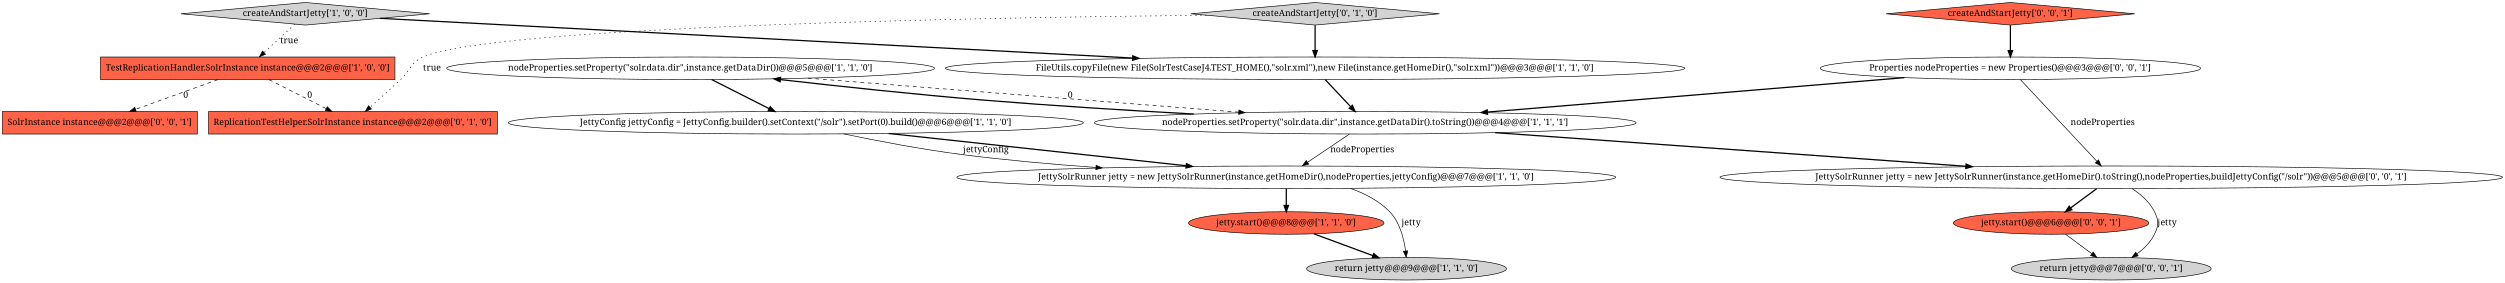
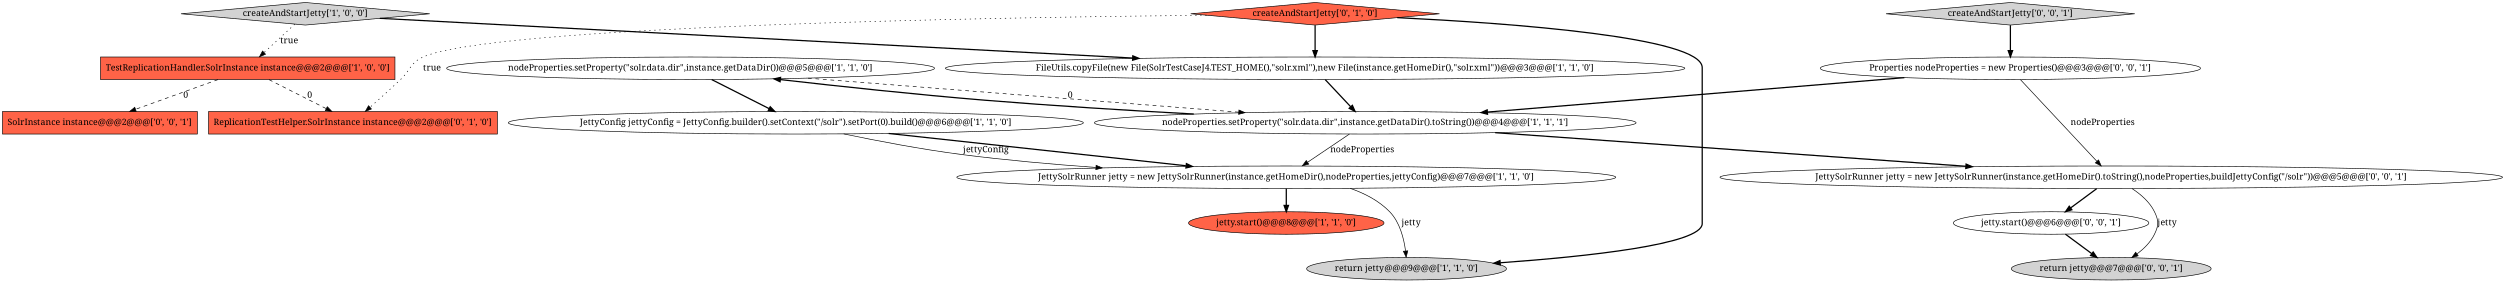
(1315, 14) -> (1315, 14)
(2010, 14) -> (2010, 14)
(2051, 223) -> (2051, 223)
(2079, 244) -> (2079, 244)
(1343, 245) -> (1702, 76)
